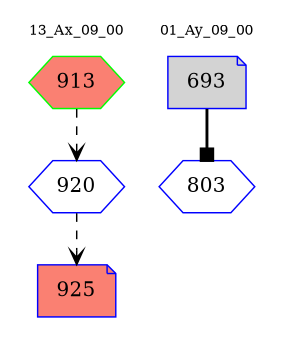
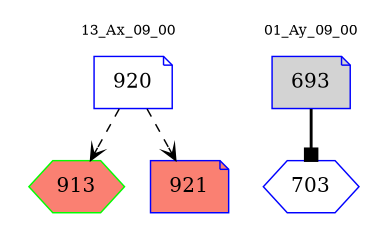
(77, 127) -> (108, 128)
(77, 187) -> (133, 82)
(207, 187) -> (311, 187)
(77, 291) -> (190, 187)
